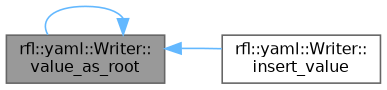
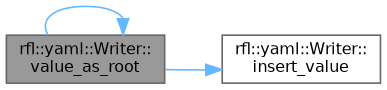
(202, 48) -> (185, 70)
